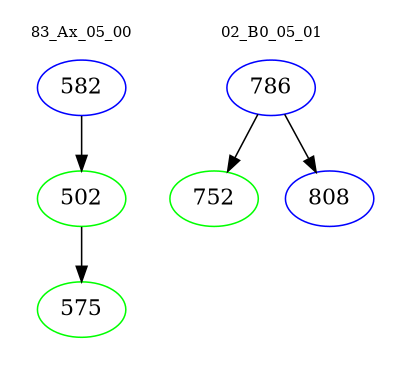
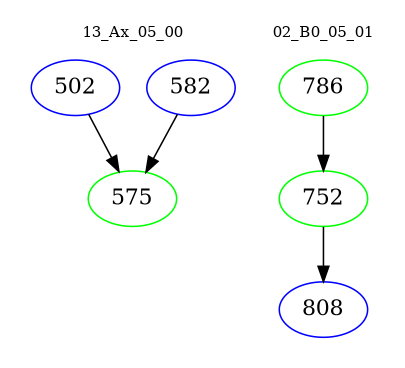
(82, 33) -> (133, 33)
(271, 88) -> (323, 88)
(82, 136) -> (165, 136)
(297, 136) -> (323, 247)
(82, 199) -> (75, 88)
